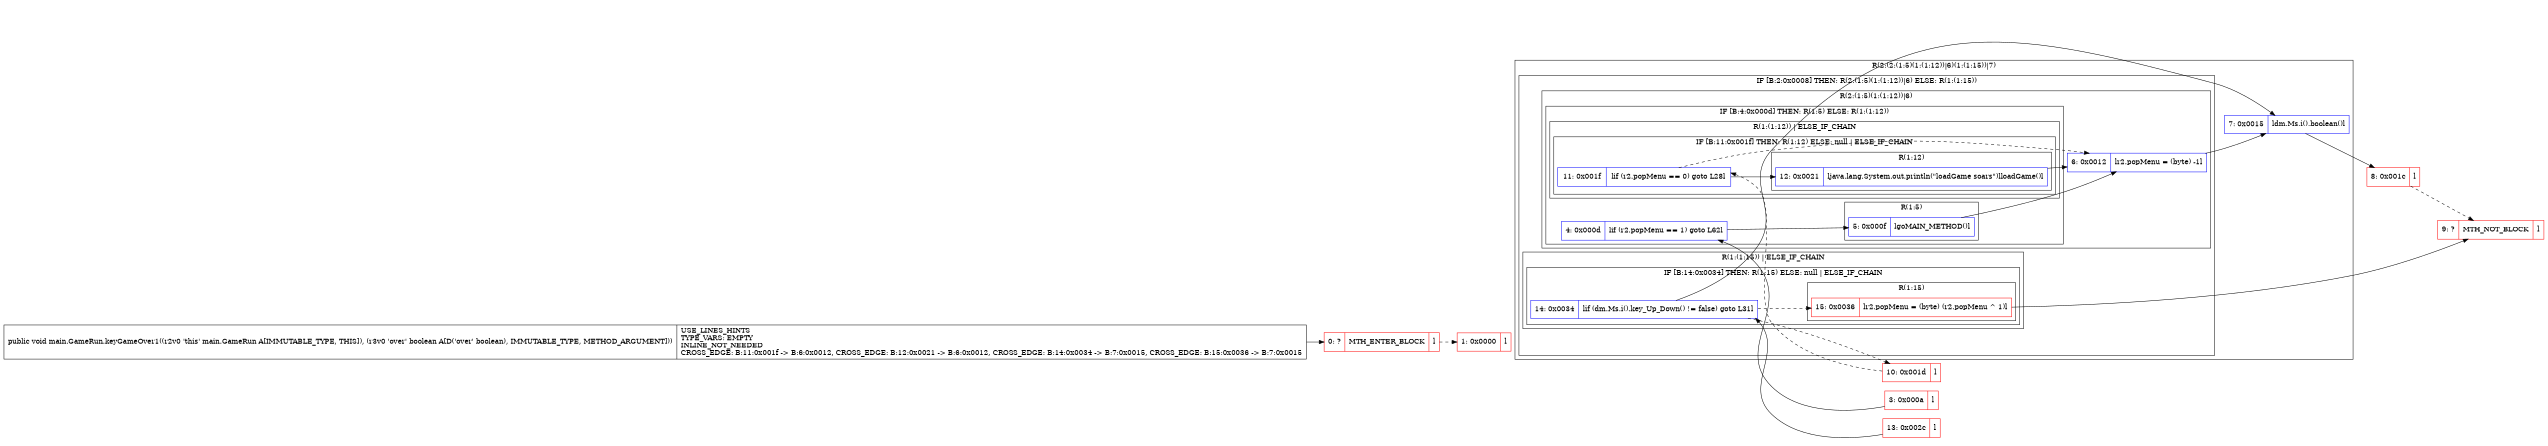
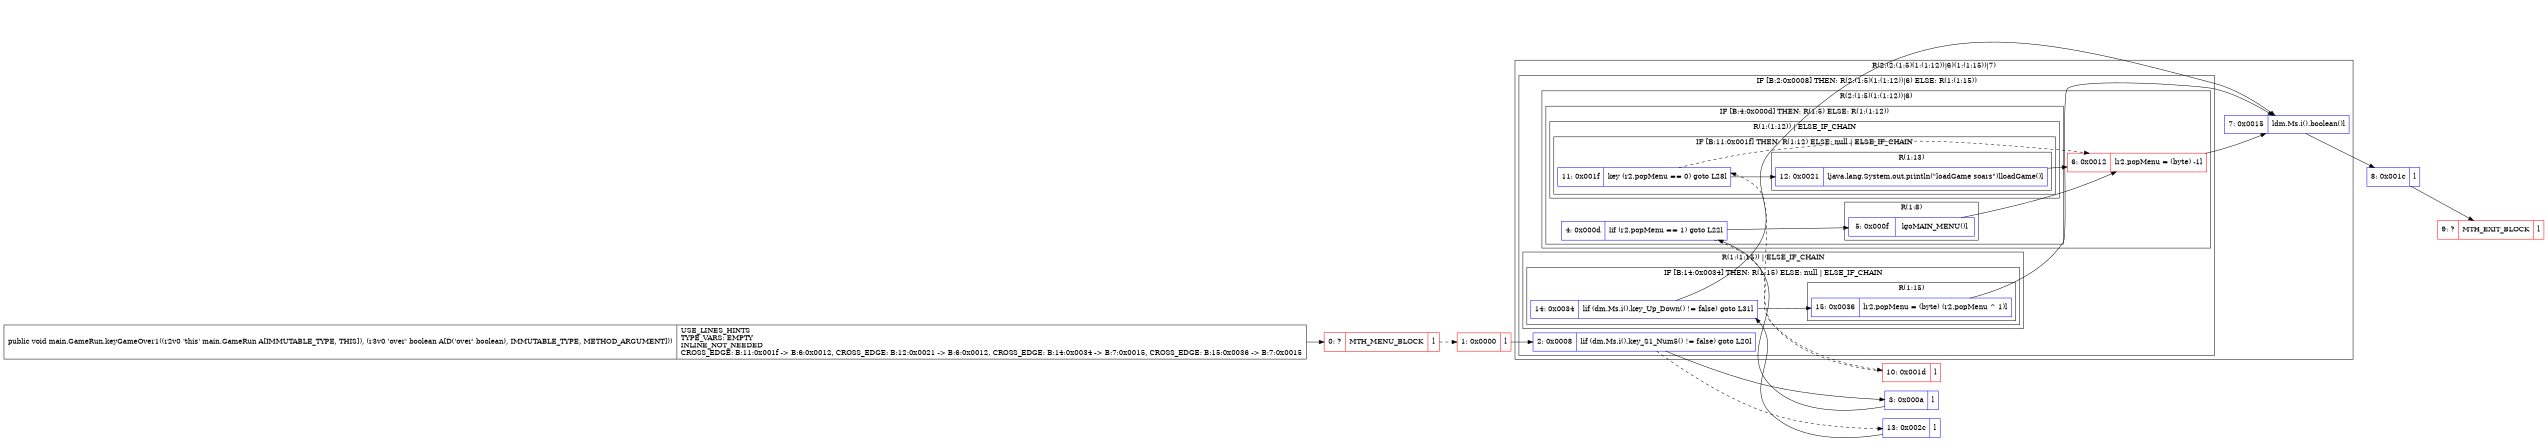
(1912, 158) -> (1912, 158)
(2137, 163) -> (2137, 163)
(1669, 177) -> (1667, 177)
(2393, 177) -> (2393, 177)
(2440, 202) -> (2440, 202)
(1912, 208) -> (1912, 208)
(1932, 227) -> (1935, 227)
(2496, 230) -> (2496, 230)
(1666, 231) -> (1666, 231)
(2241, 292) -> (2074, 86)
(1912, 307) -> (1912, 307)
(1782, 308) -> (1782, 308)
(1818, 337) -> (1774, 325)
(1387, 342) -> (1386, 342)
none -> (1644, 342)
(1912, 400) -> (1912, 400)
(1912, 428) -> (1912, 428)
